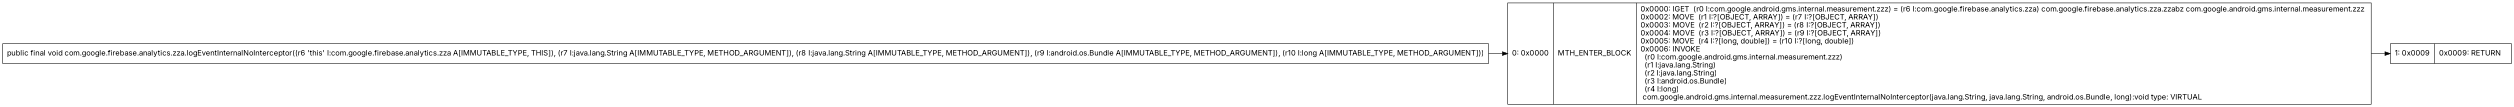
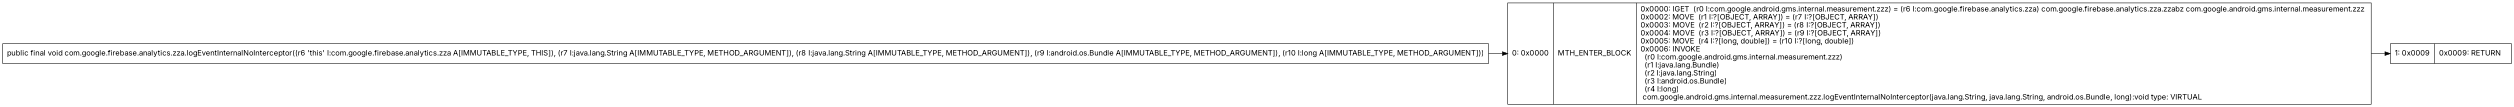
(1678, 65) -> (1680, 65)
